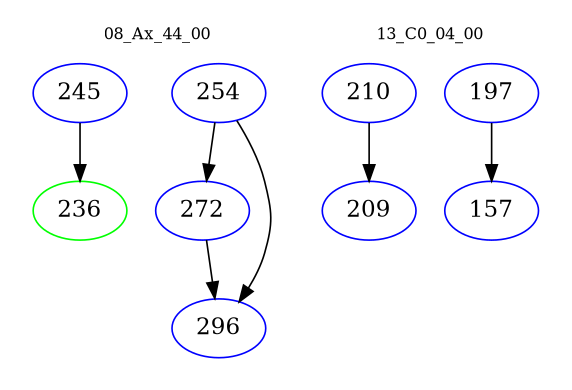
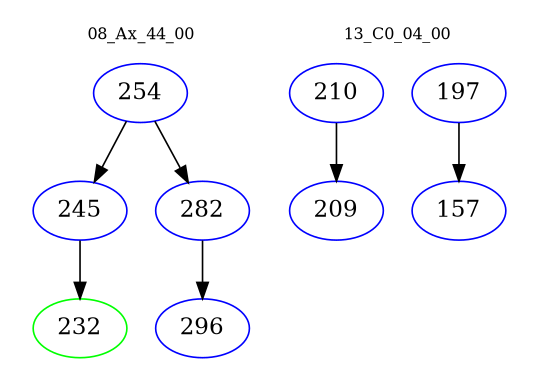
(269, 203) -> (114, 144)
(80, 211) -> (80, 328)
(203, 211) -> (203, 211)
